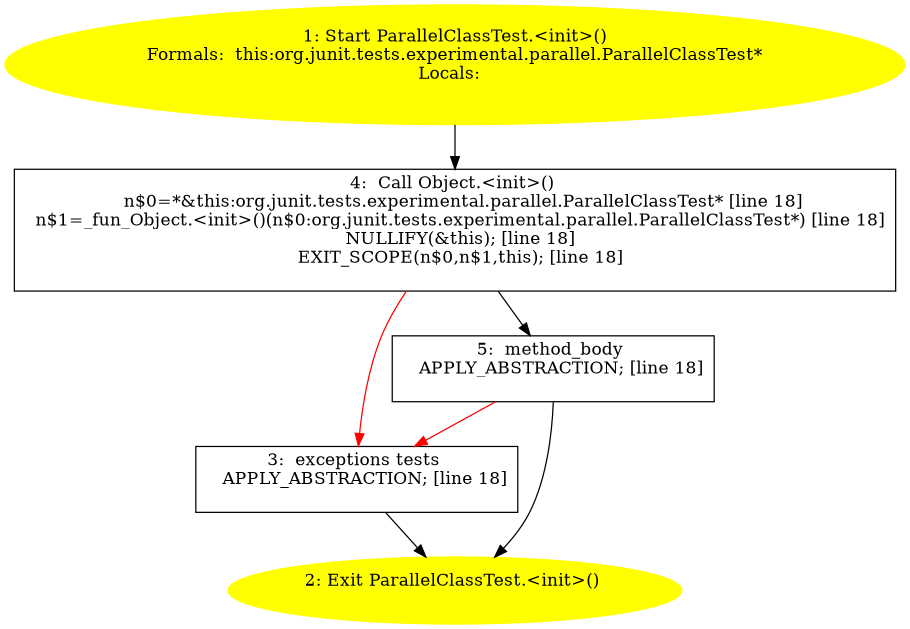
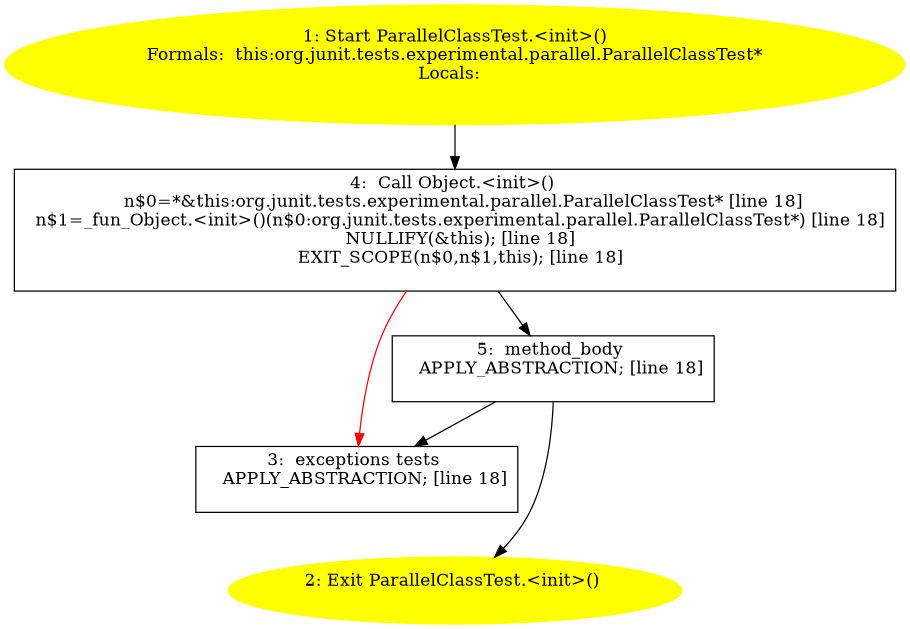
(460, 421) -> (460, 421)
(402, 530) -> none
